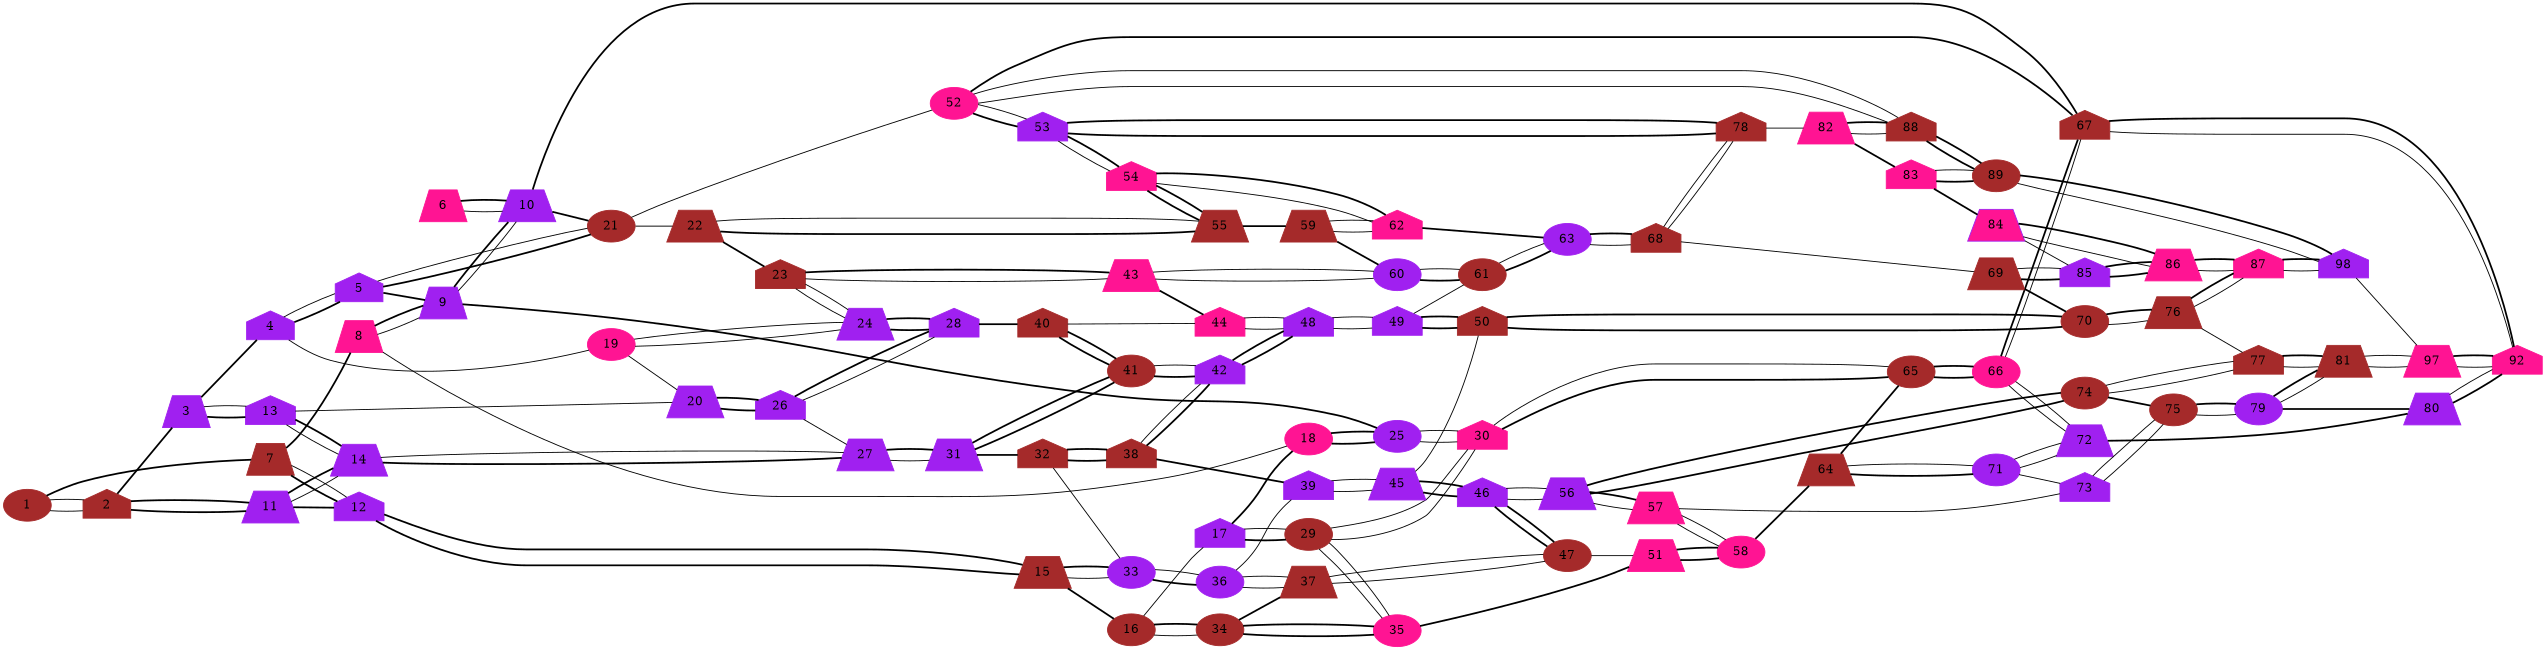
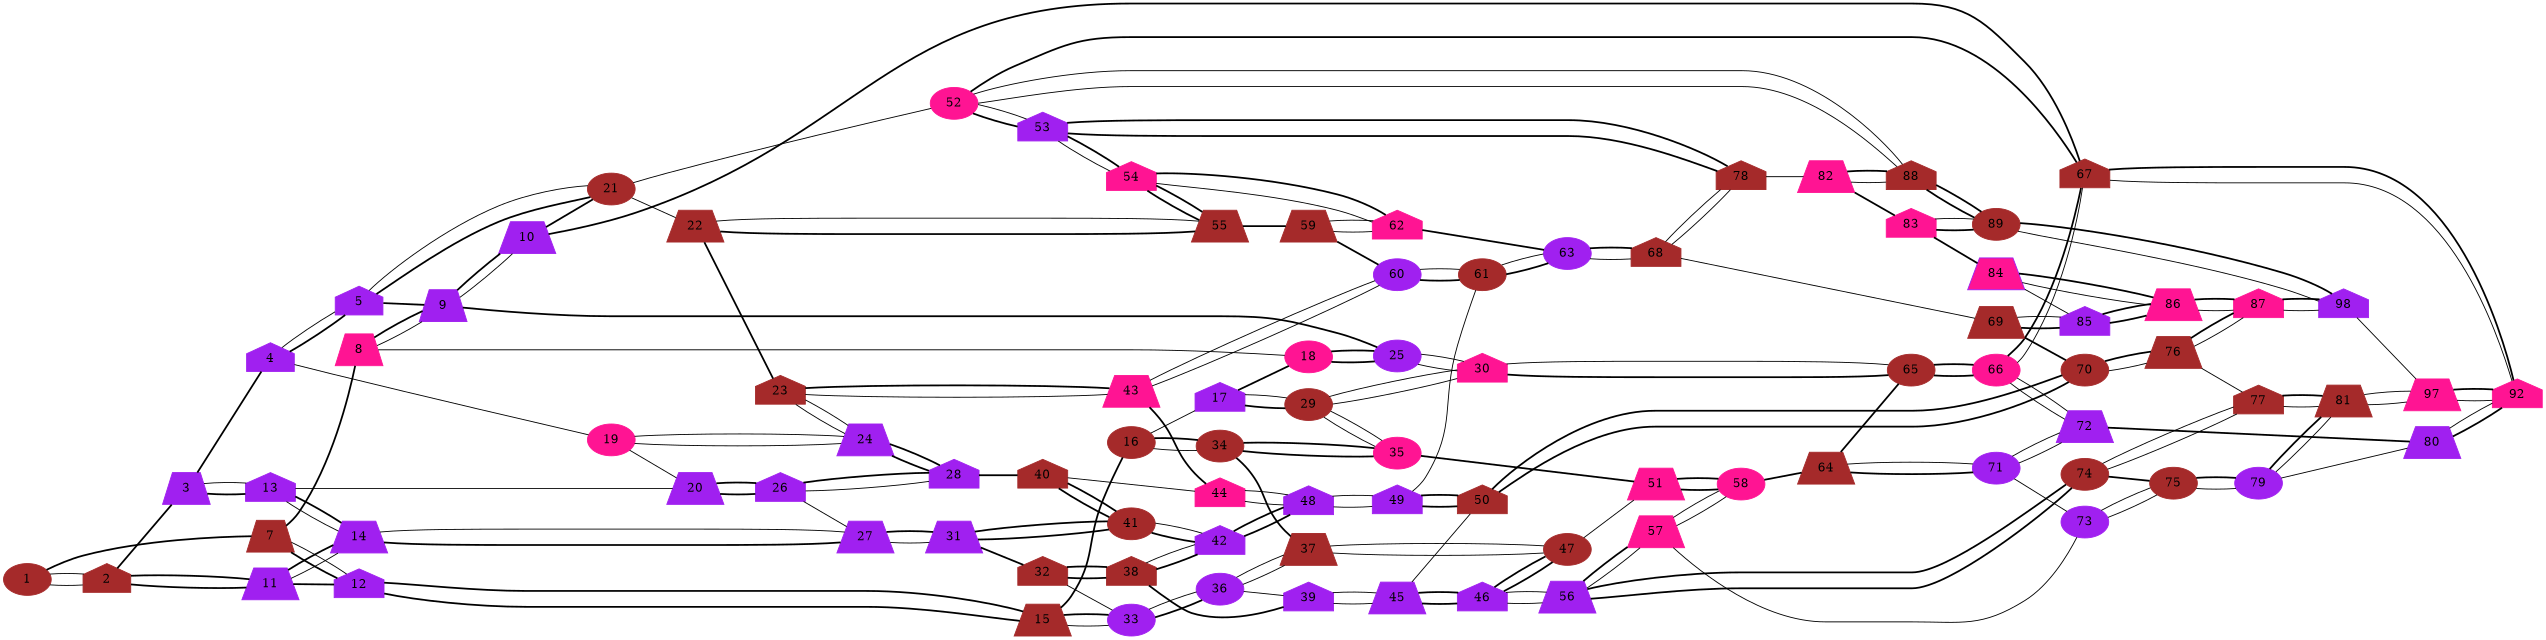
(443, 206) -> none
(2346, 409) -> (2344, 463)
(2085, 488) -> (2085, 522)
